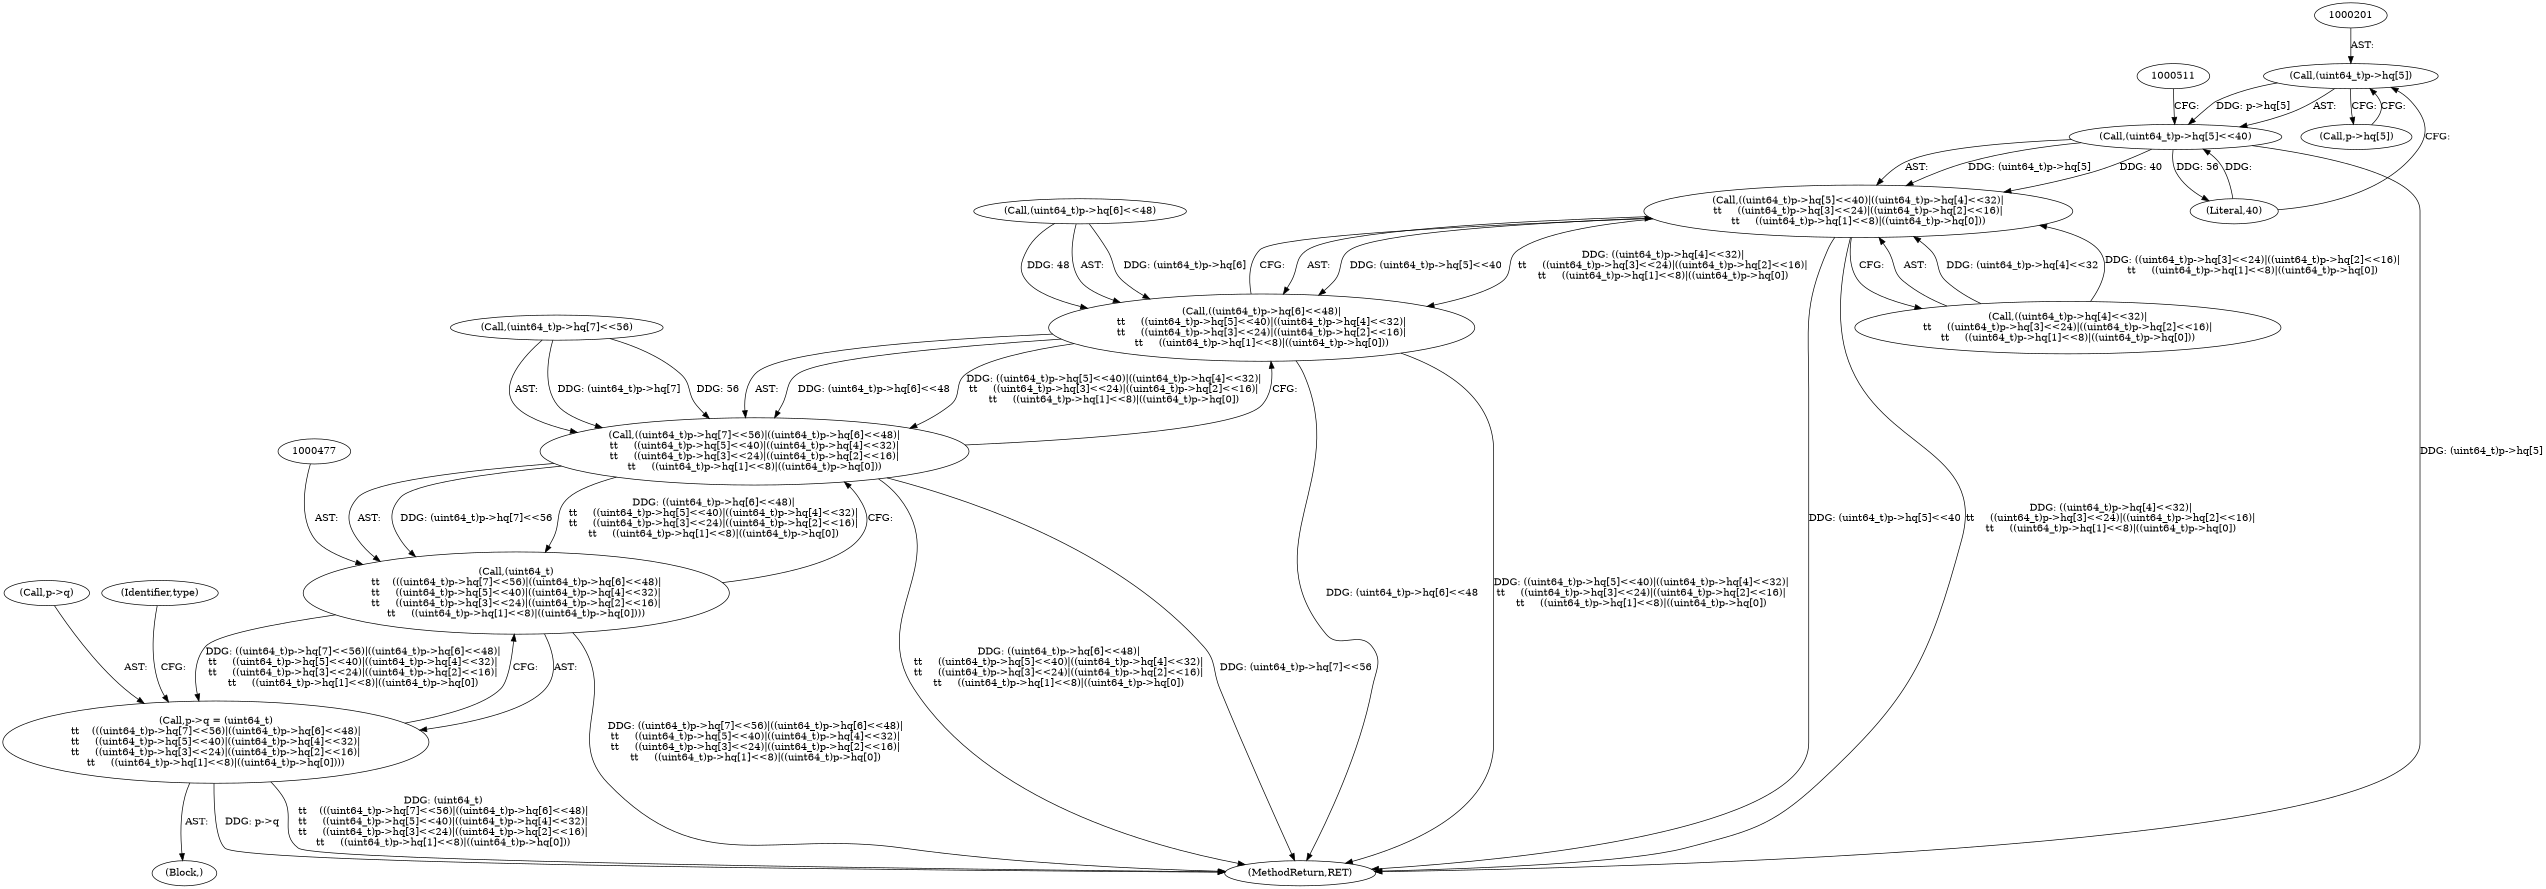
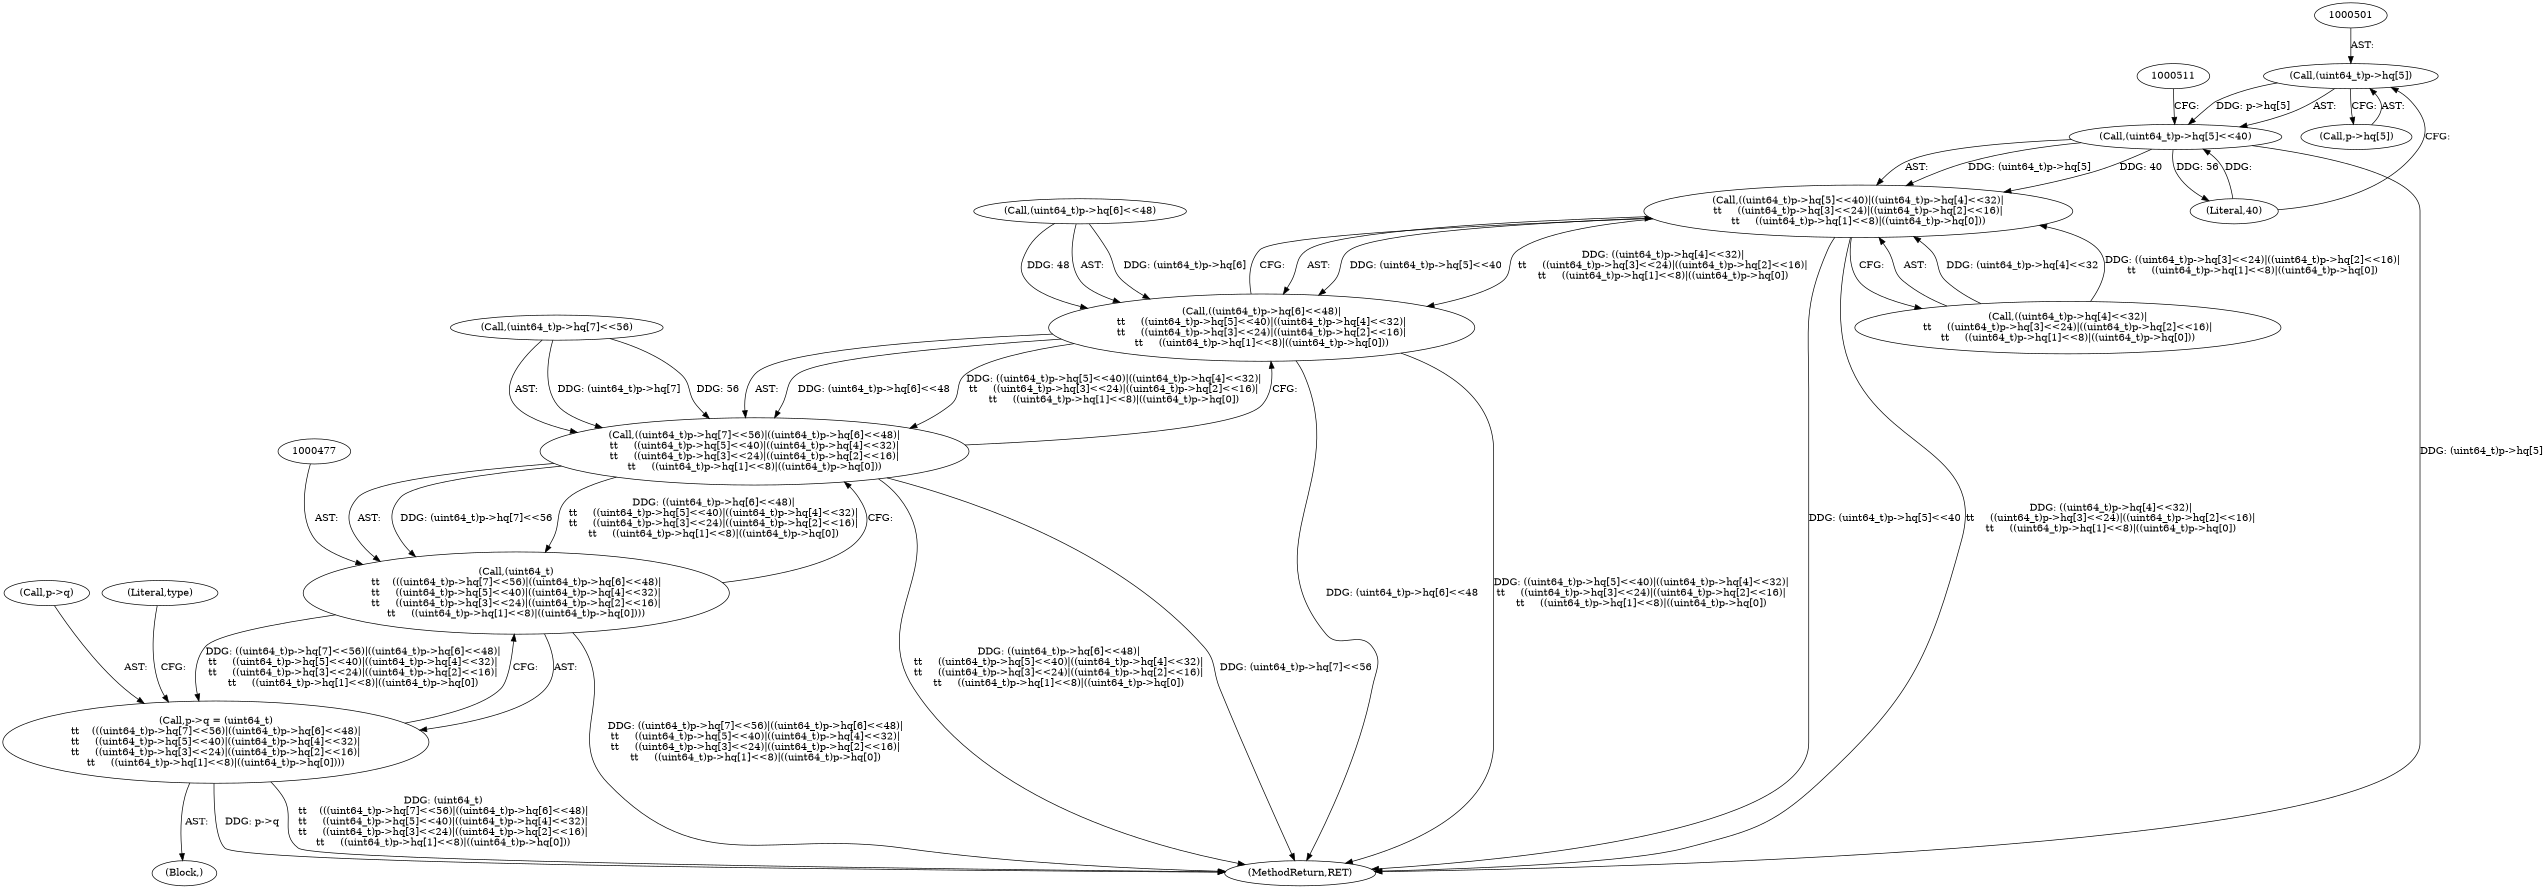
(2351, 15) -> (2351, 15)
(2395, 107) -> (2395, 107)
(160, 593) -> (160, 593)
